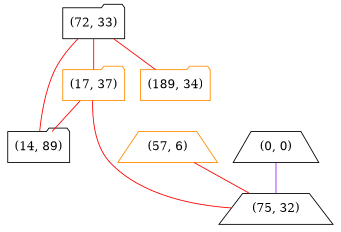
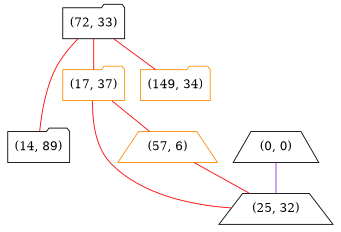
(175, 85) -> (175, 85)
(66, 116) -> (131, 116)
(276, 209) -> (276, 209)
